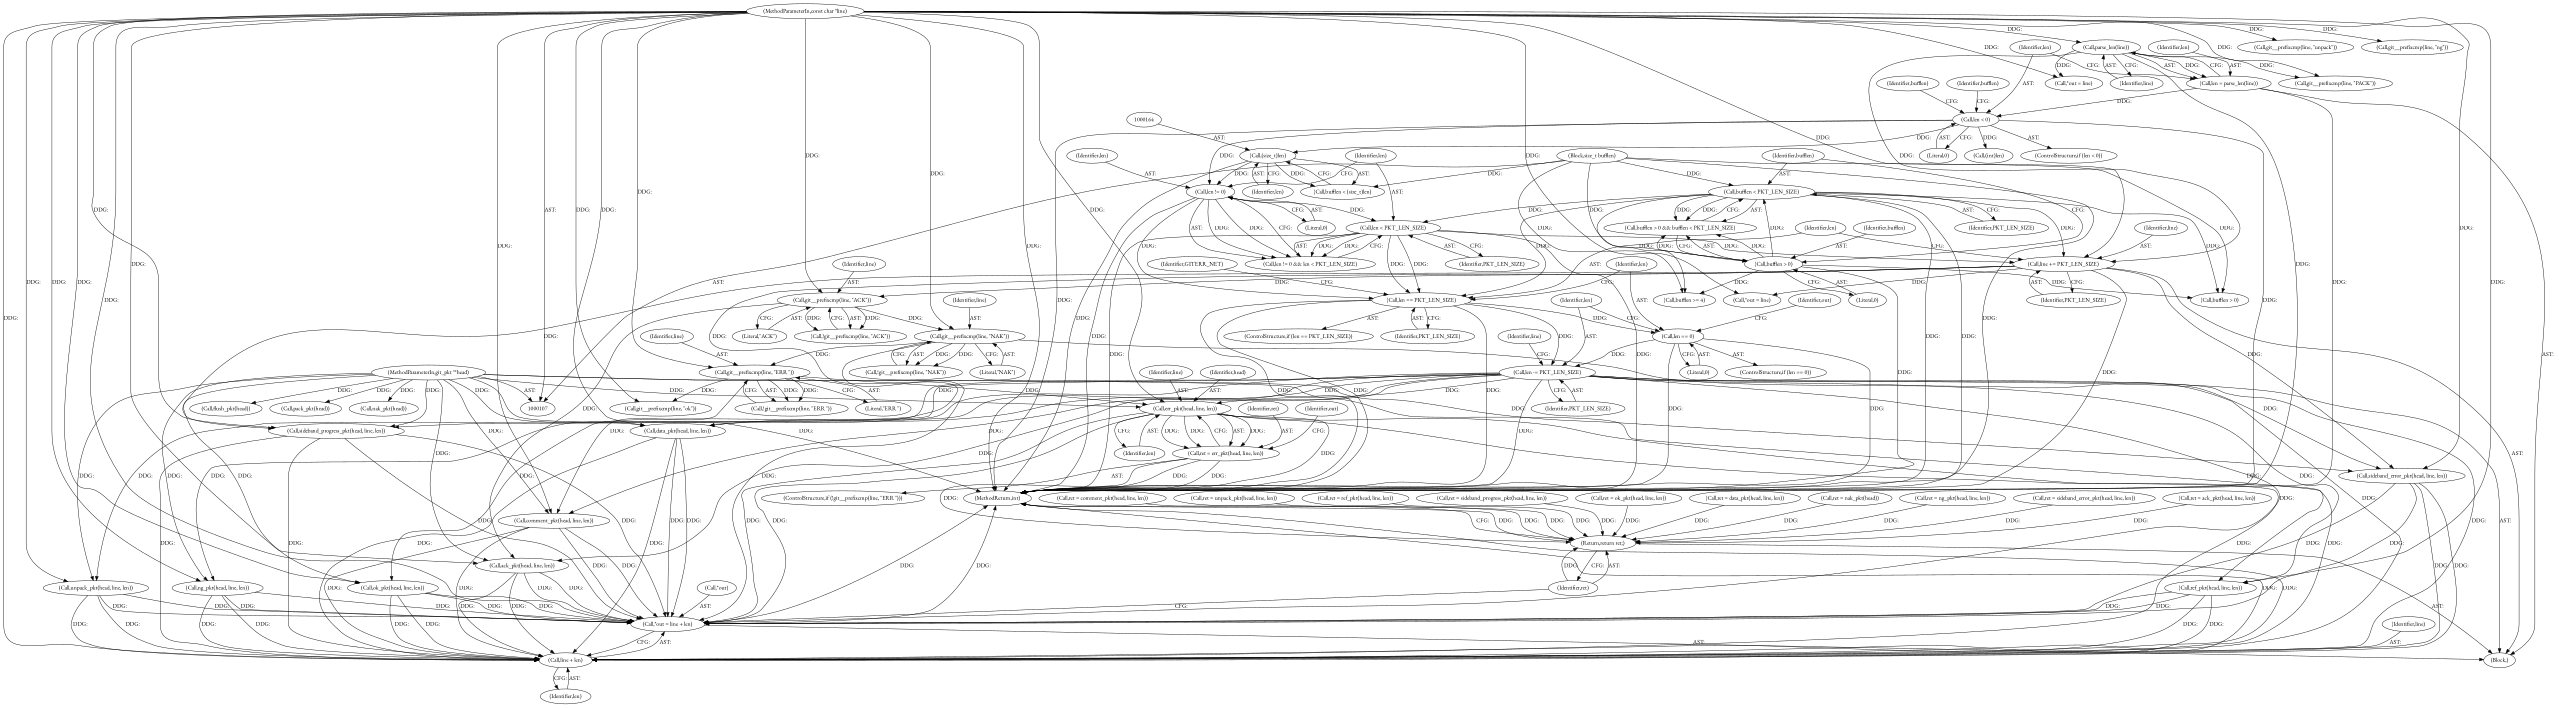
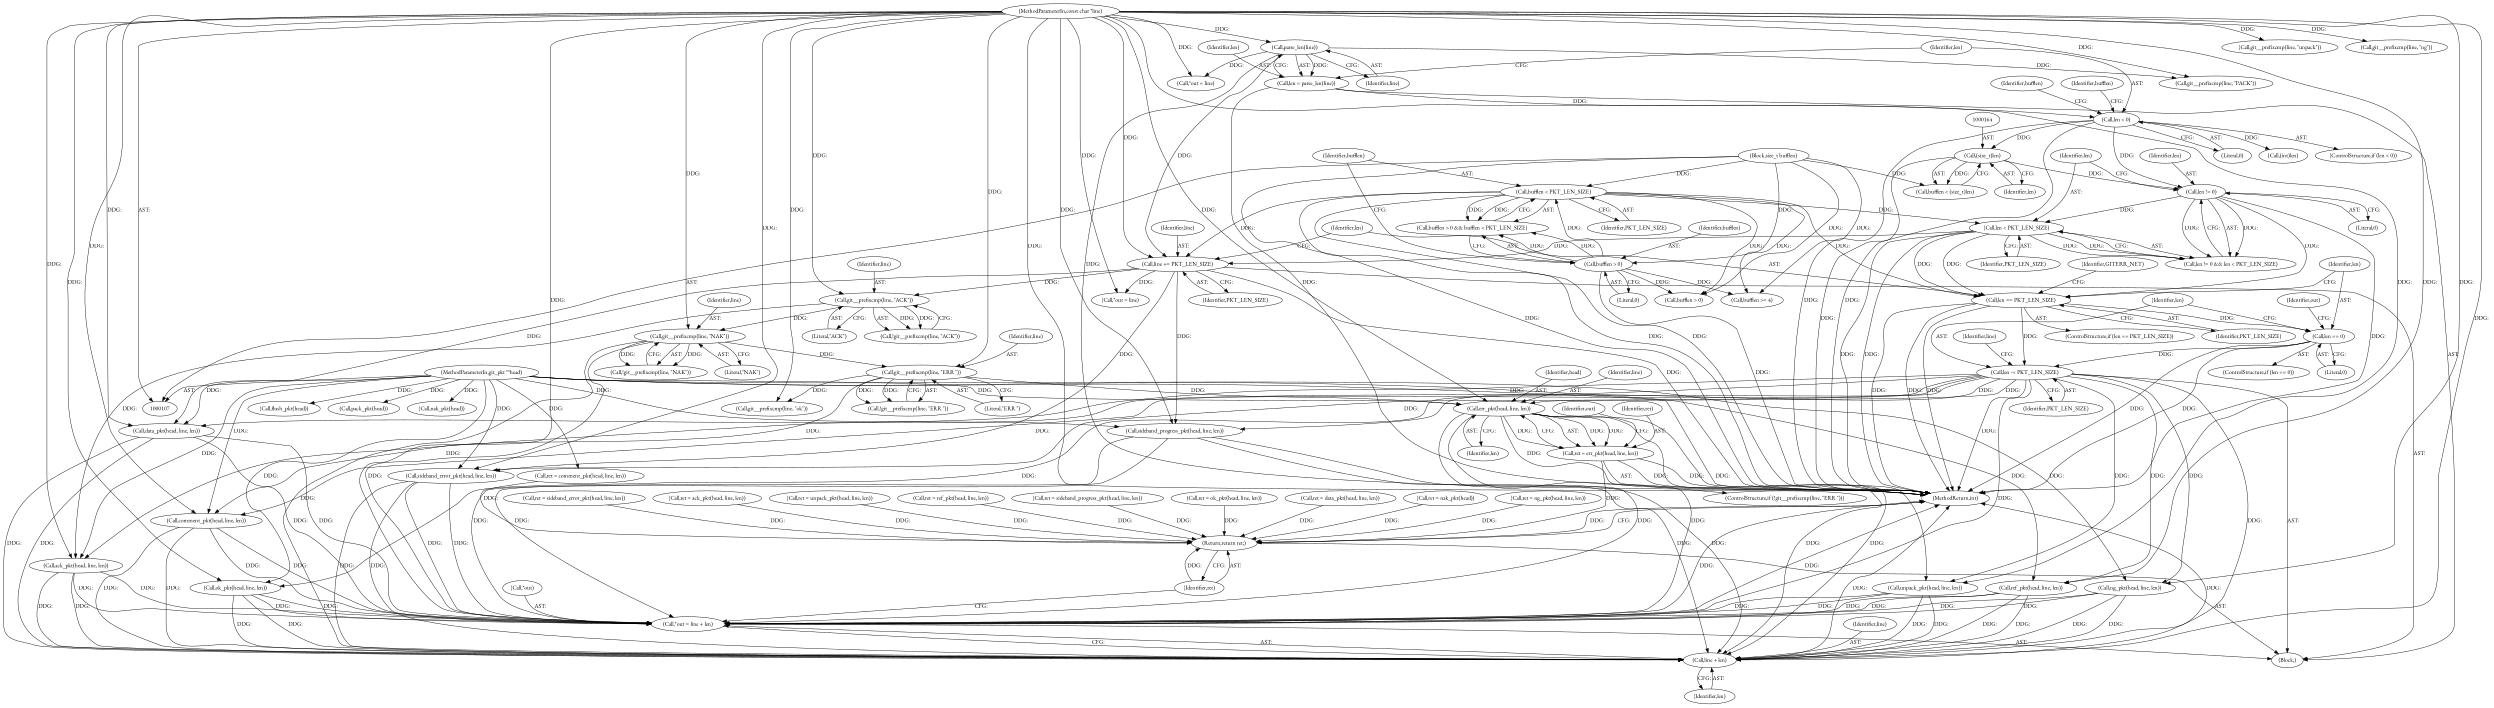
(745, 427) -> (546, 413)
